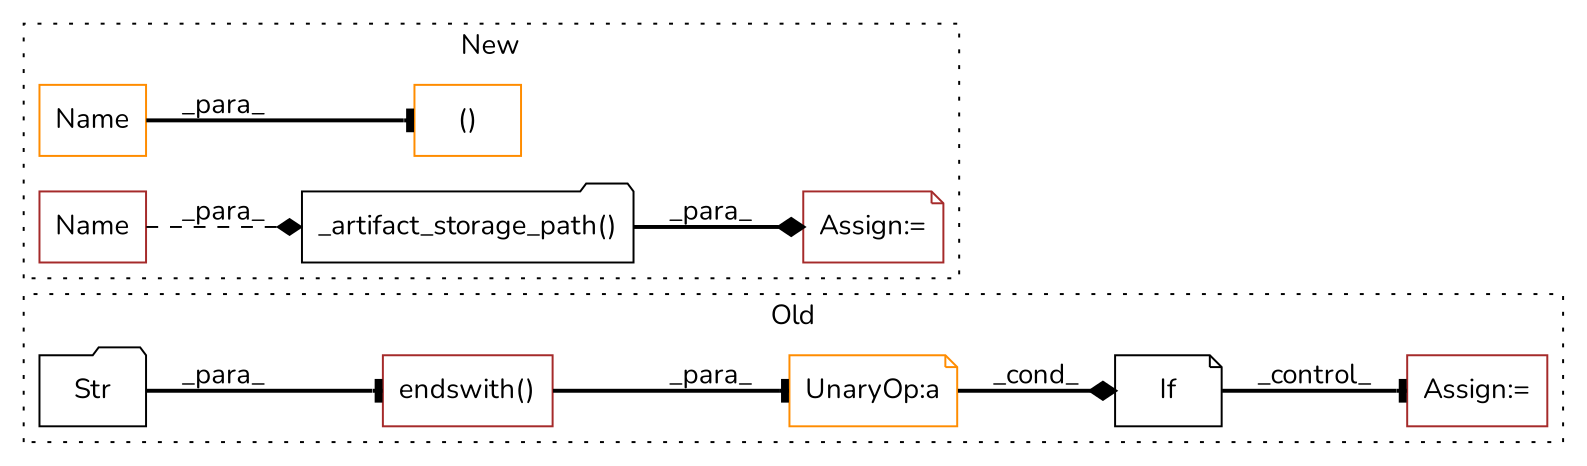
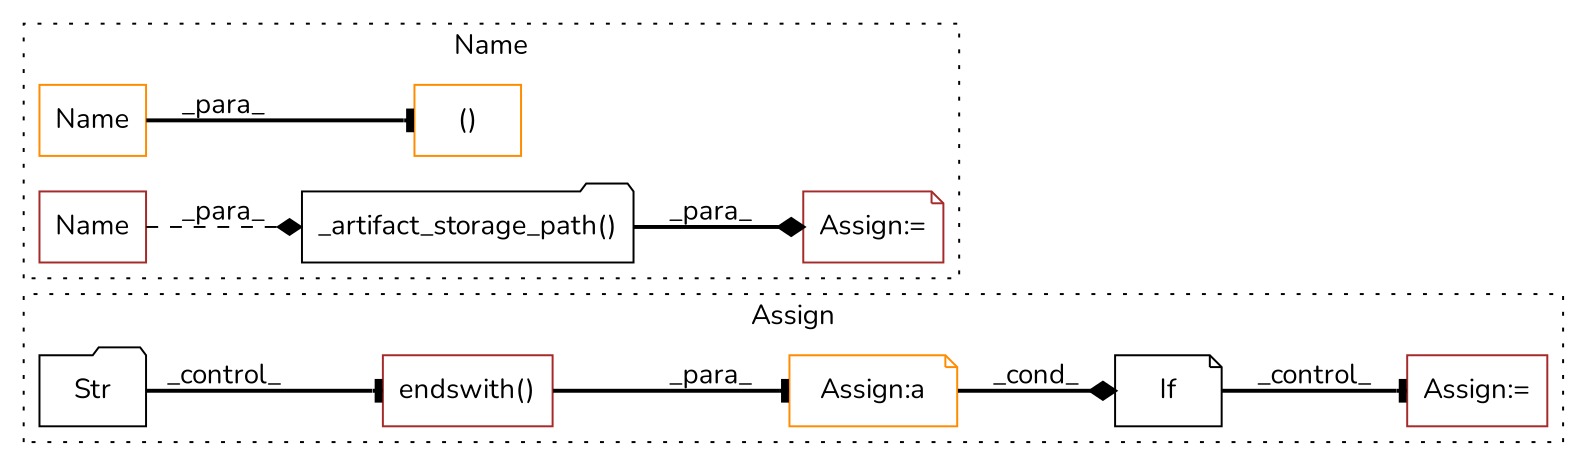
(491, 46) -> (491, 46)
(793, 317) -> (793, 317)
(224, 376) -> (224, 376)
(873, 391) -> (873, 391)
